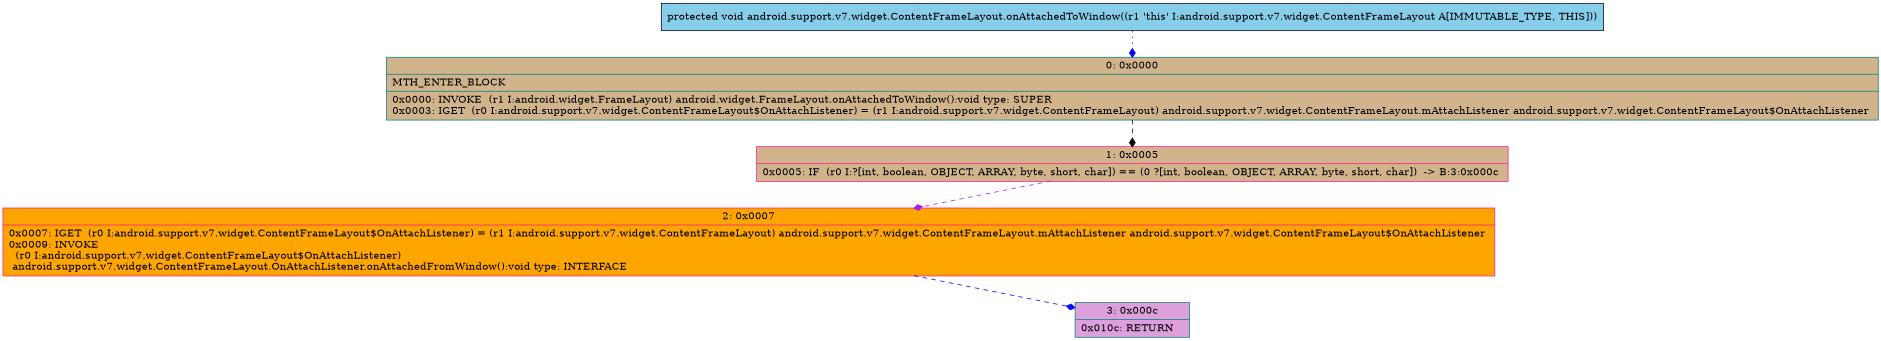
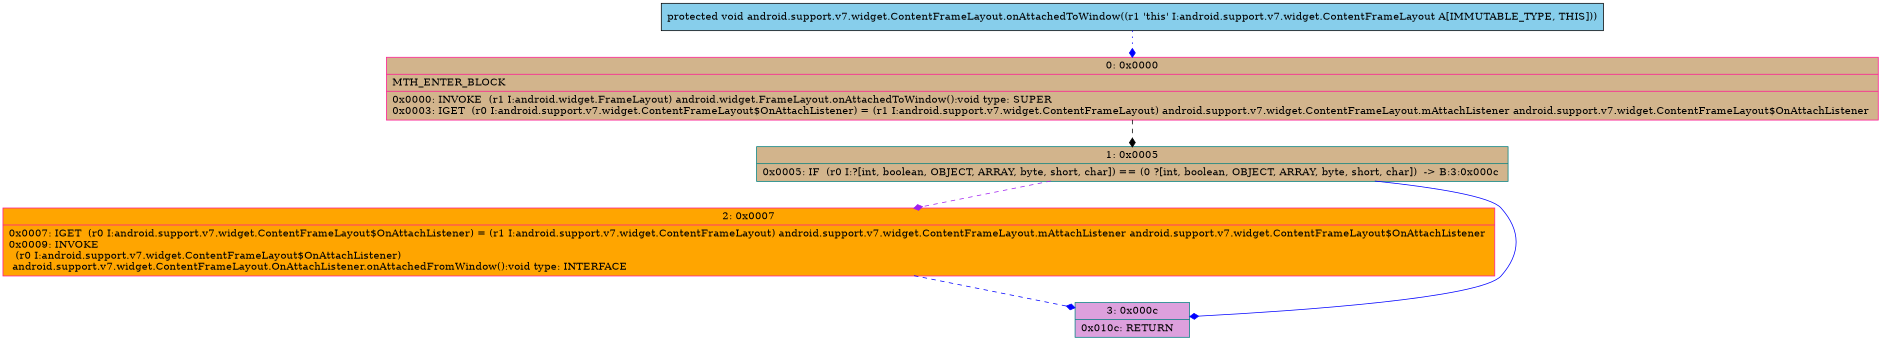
(1132, 89) -> (1132, 89)
(1132, 164) -> (1132, 164)
none -> (1454, 292)
